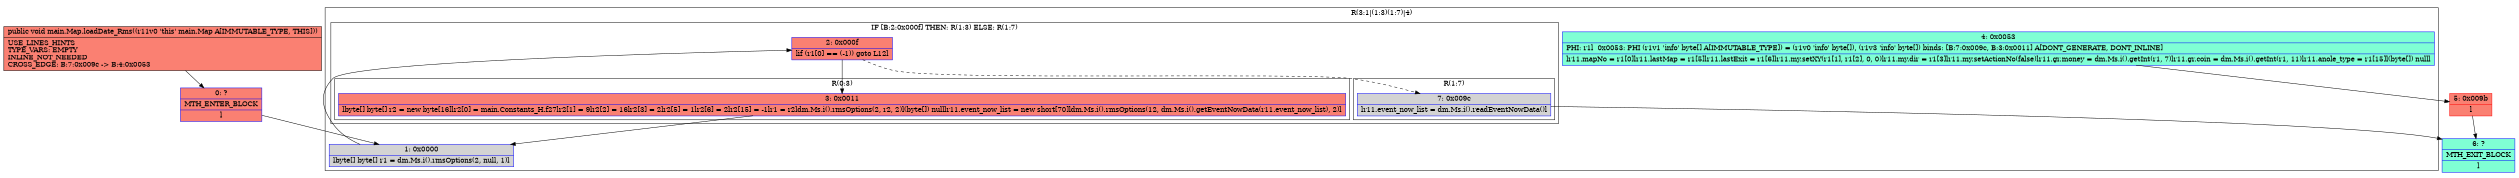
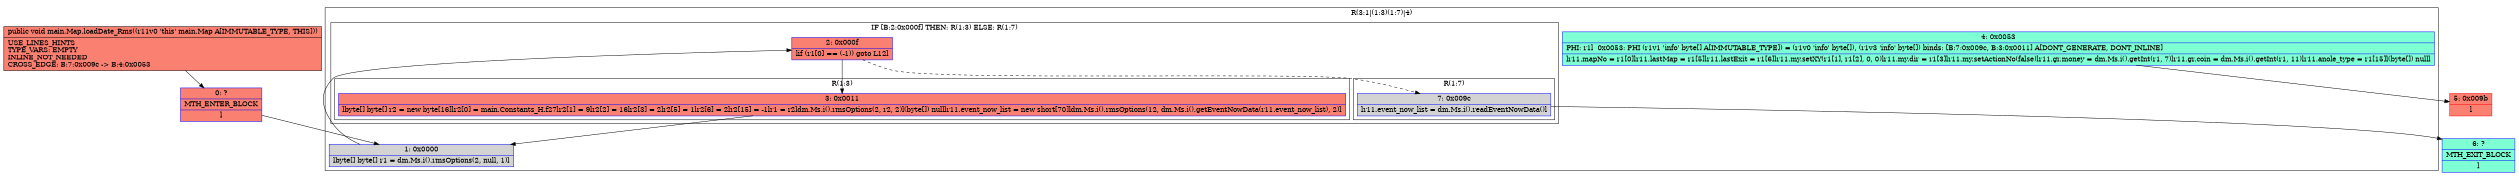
(842, 84) -> (842, 84)
(2474, 125) -> none
